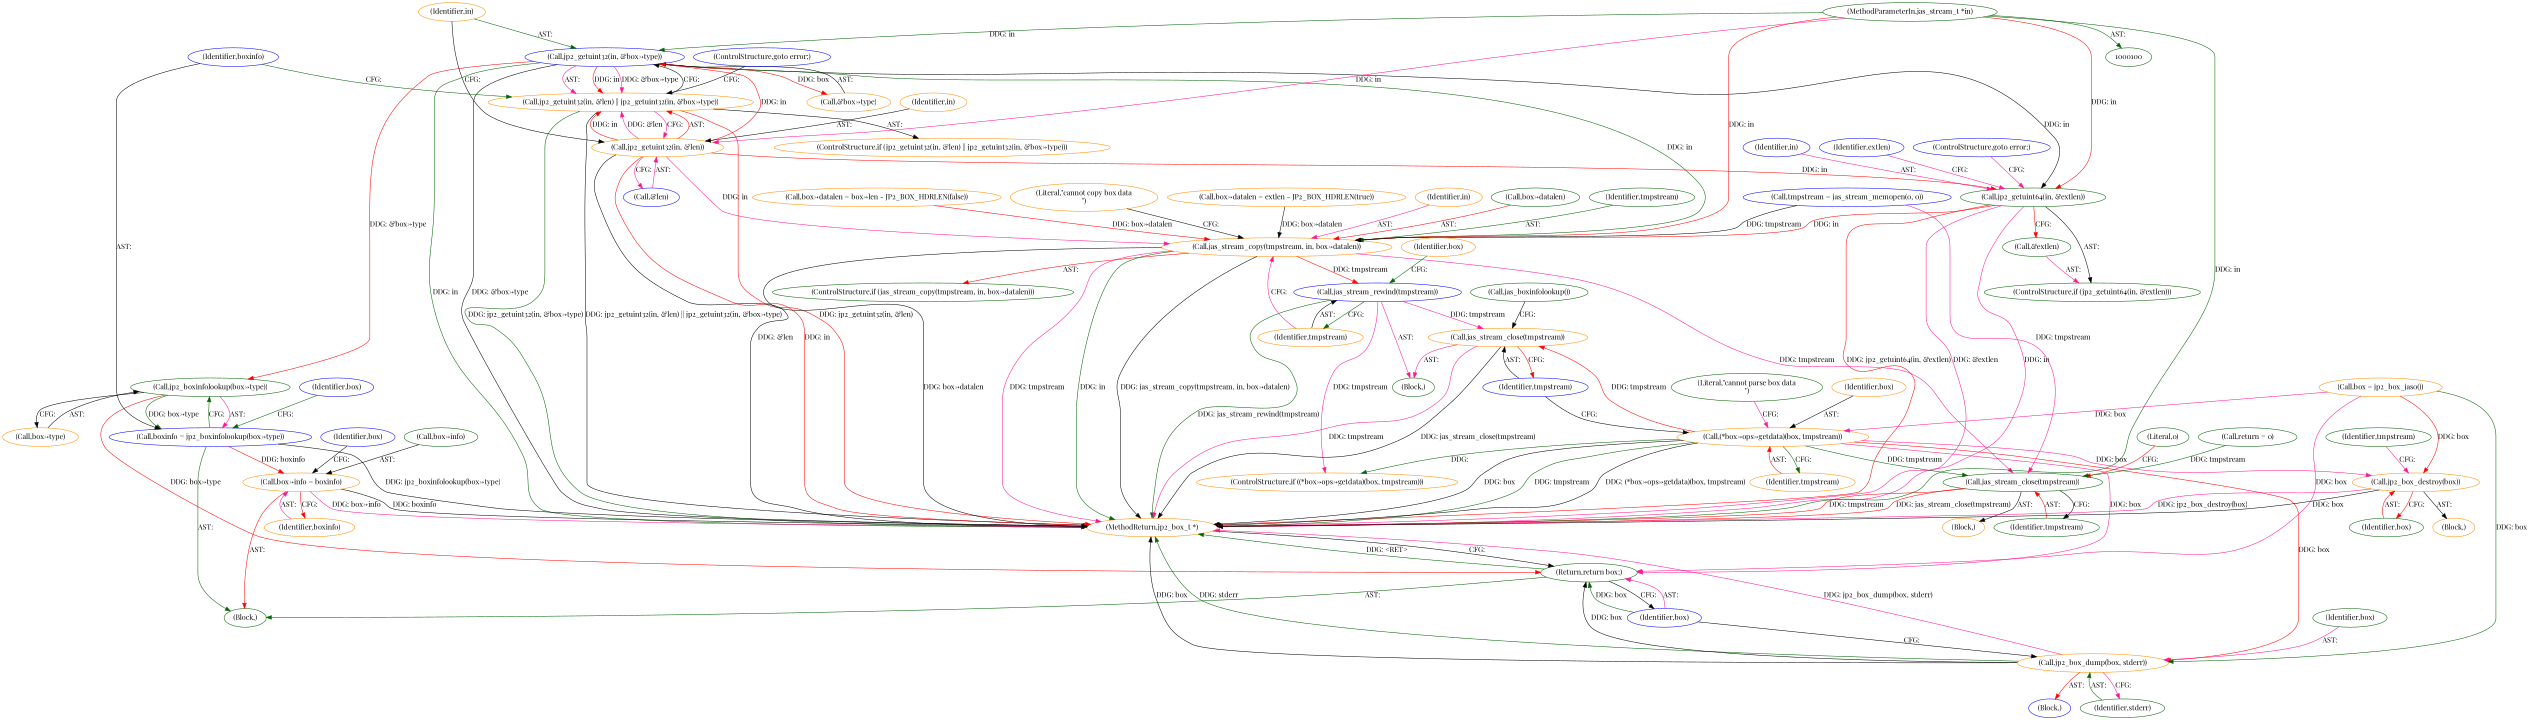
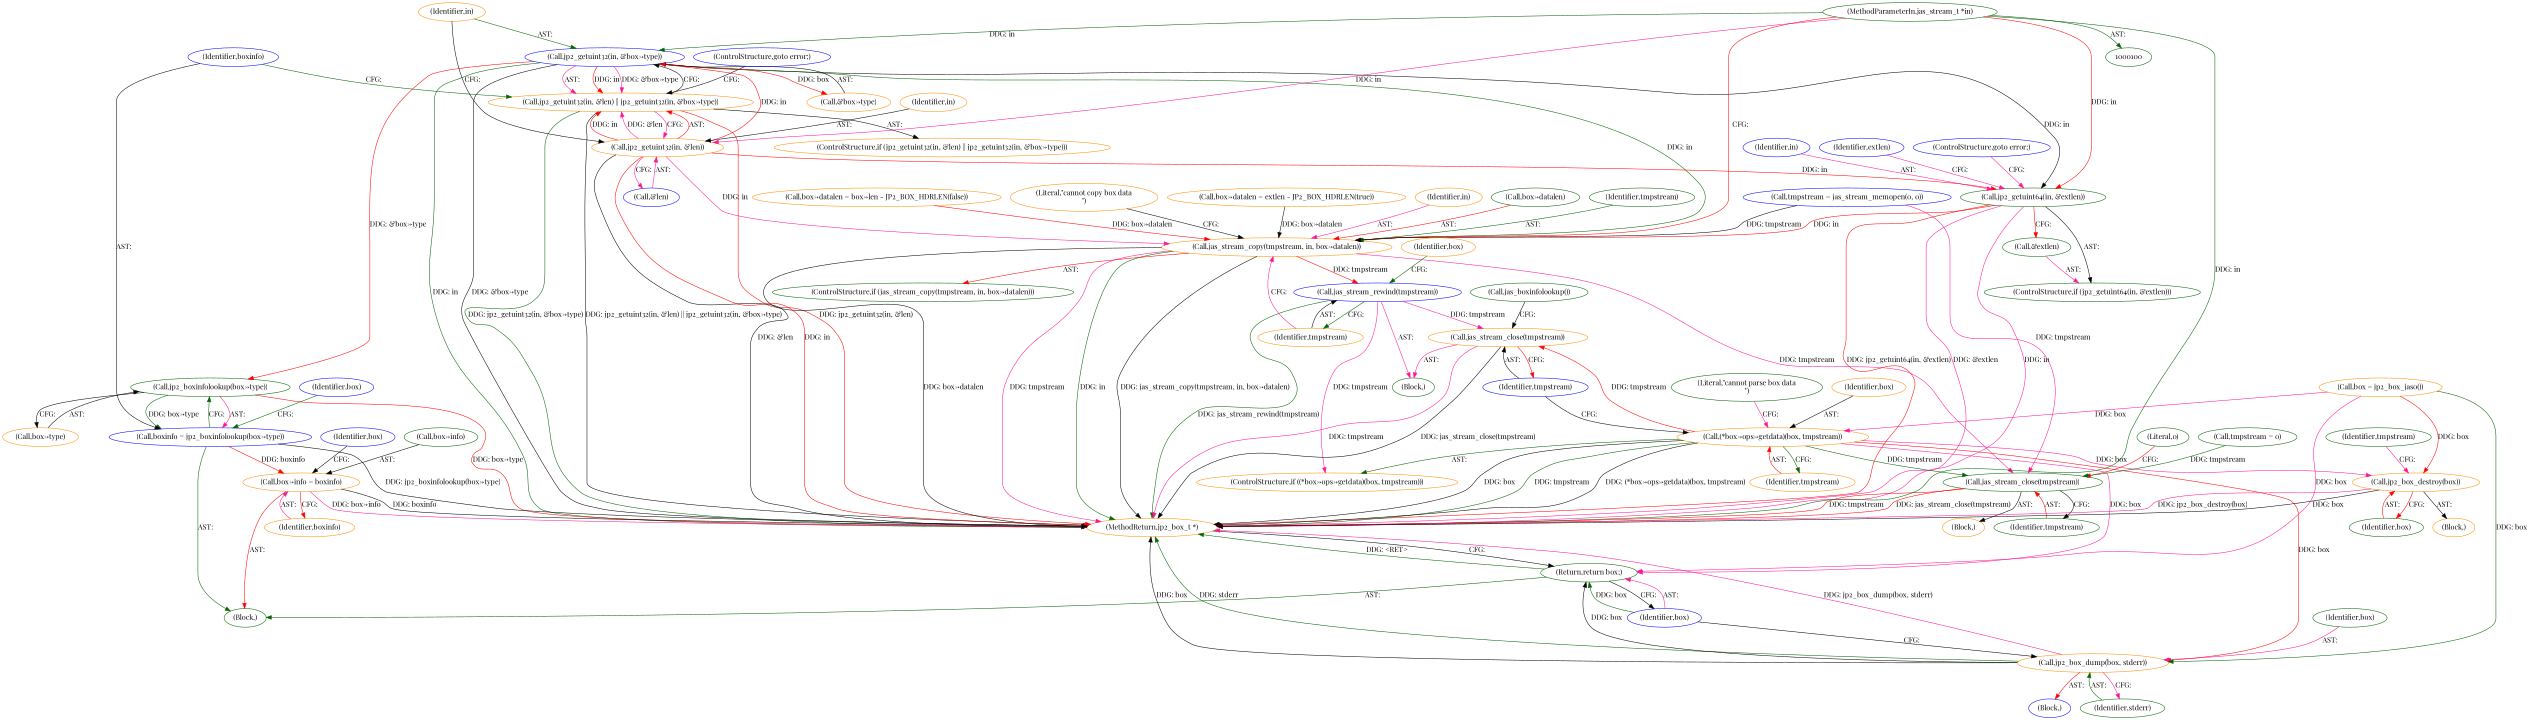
(1741, 125) -> (1741, 125)
(2248, 437) -> (2248, 437)
(1461, 460) -> (1461, 460)
(761, 566) -> (515, 504)
